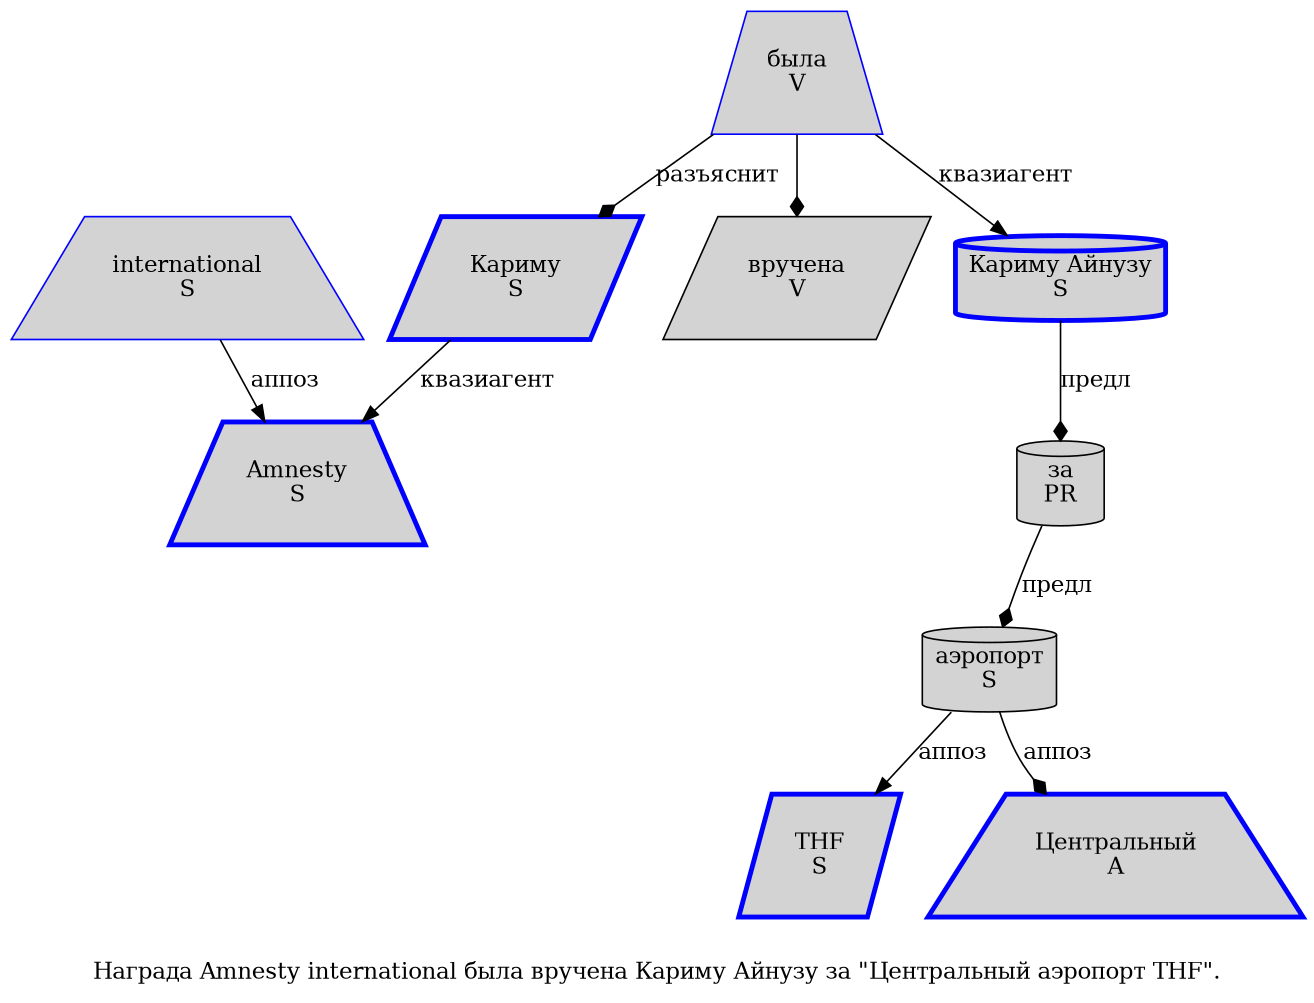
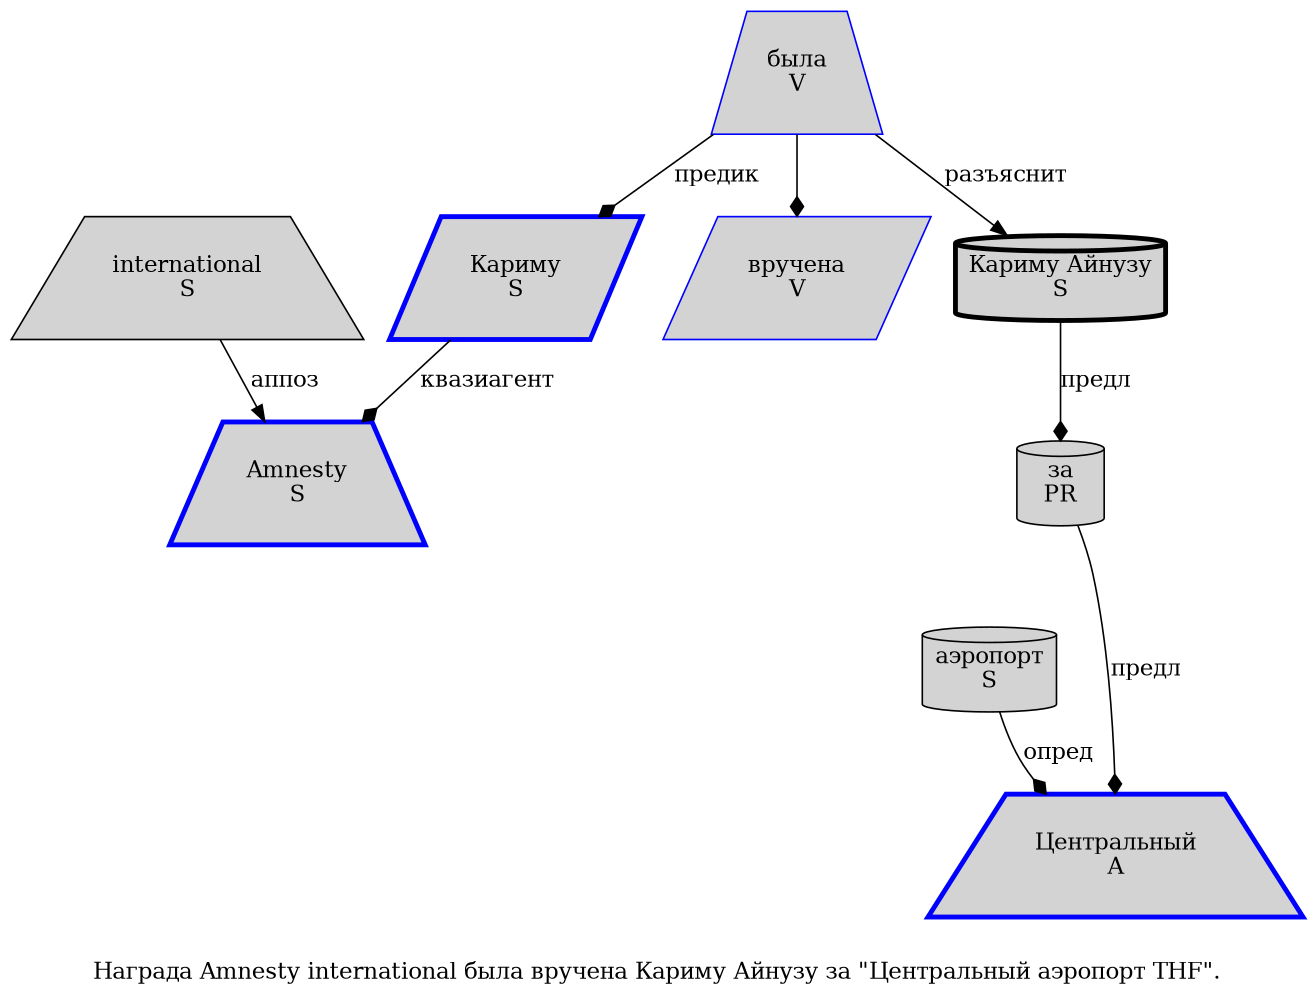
(717, 175) -> (717, 175)
(1006, 175) -> (1006, 175)
(188, 278) -> (188, 278)
(797, 278) -> (797, 278)
(1061, 278) -> (1061, 278)
(413, 375) -> (413, 375)
(1025, 567) -> (1105, 648)
(1058, 753) -> (1058, 753)
(820, 856) -> none
